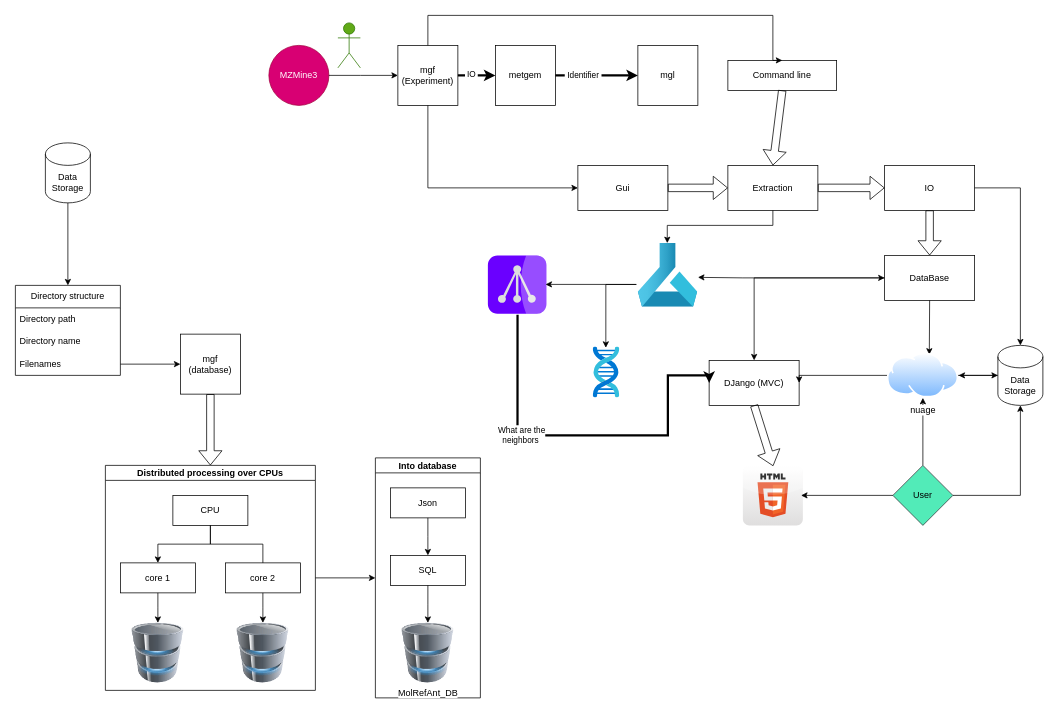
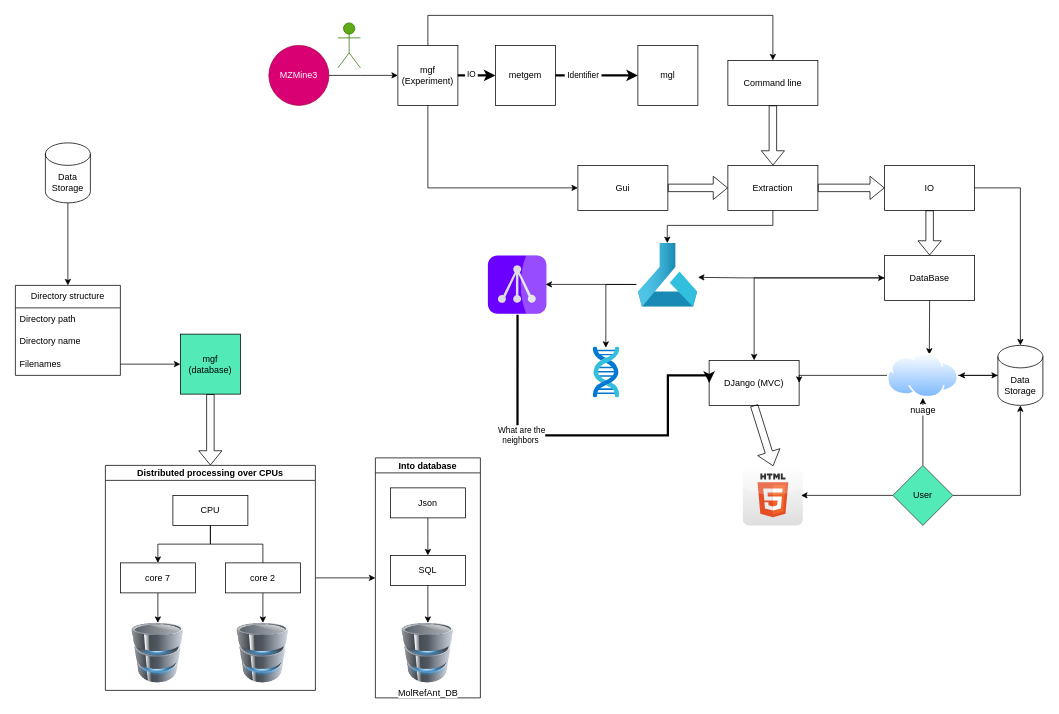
(782, 75) -> (773, 83)
(210, 364) -> (210, 364)
(158, 578) -> (158, 578)
